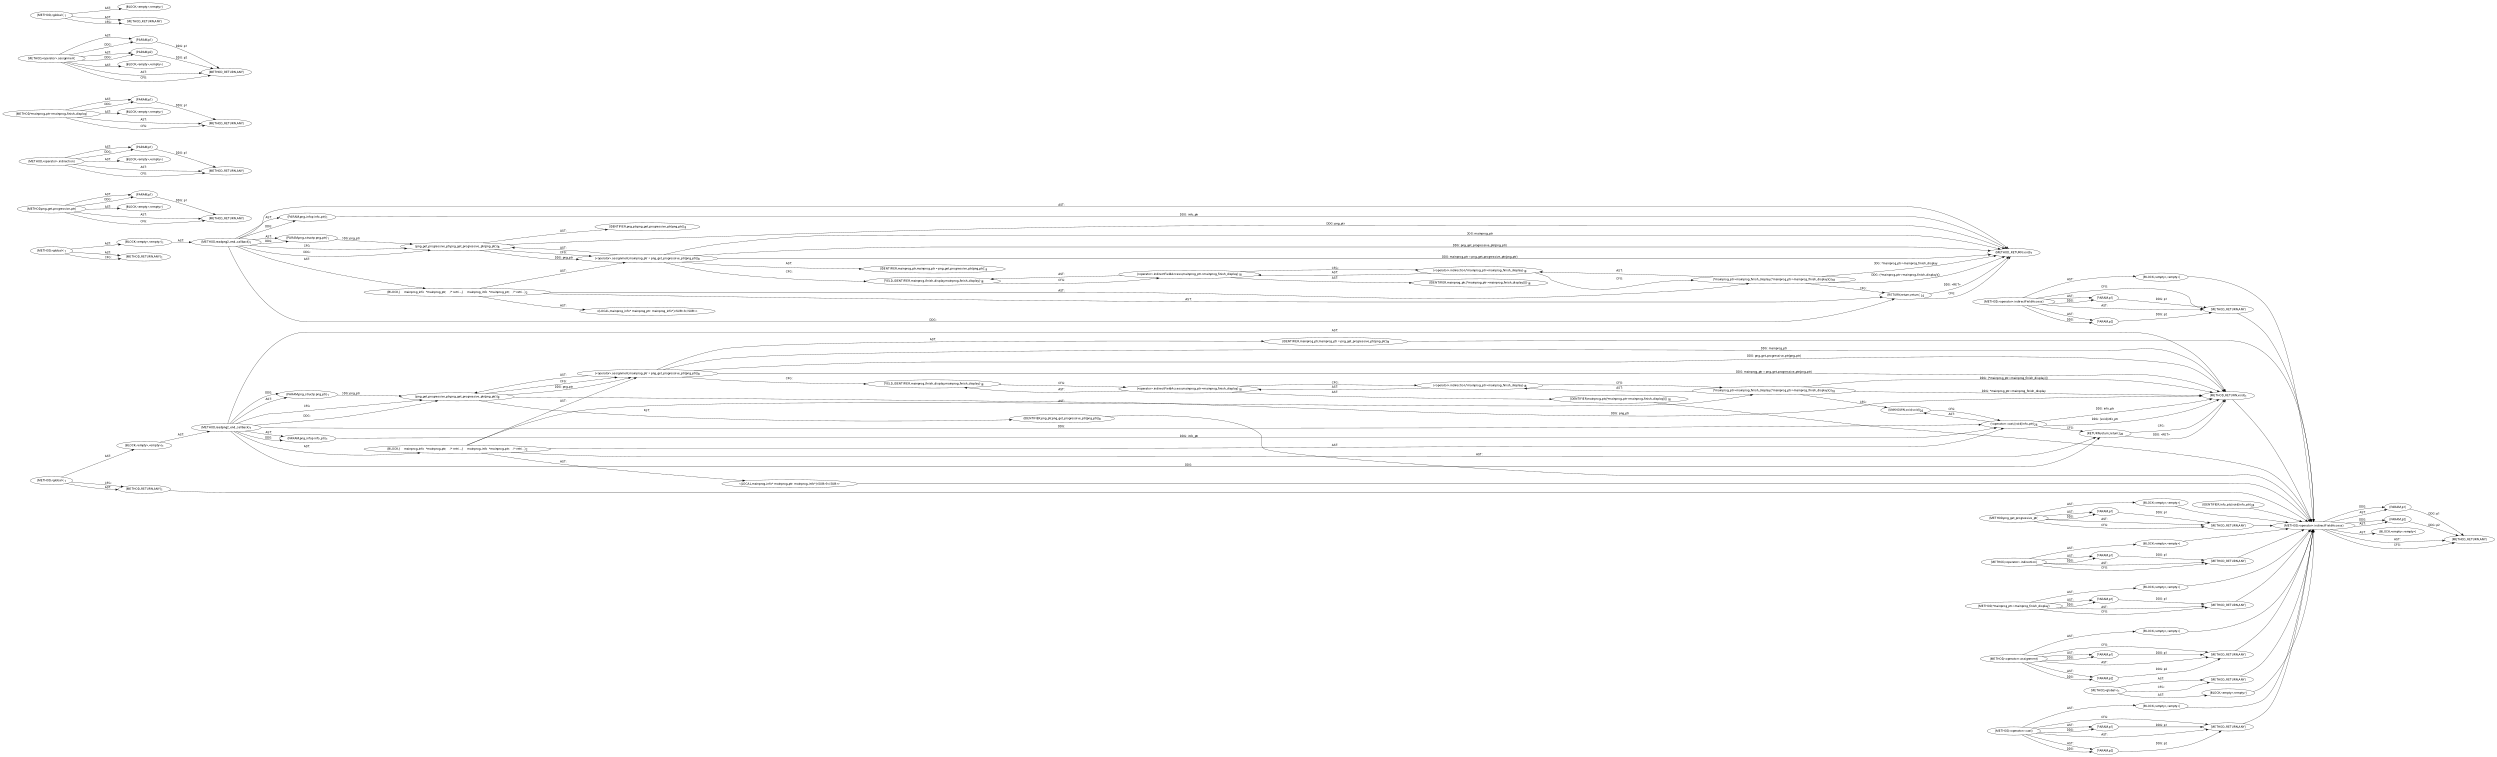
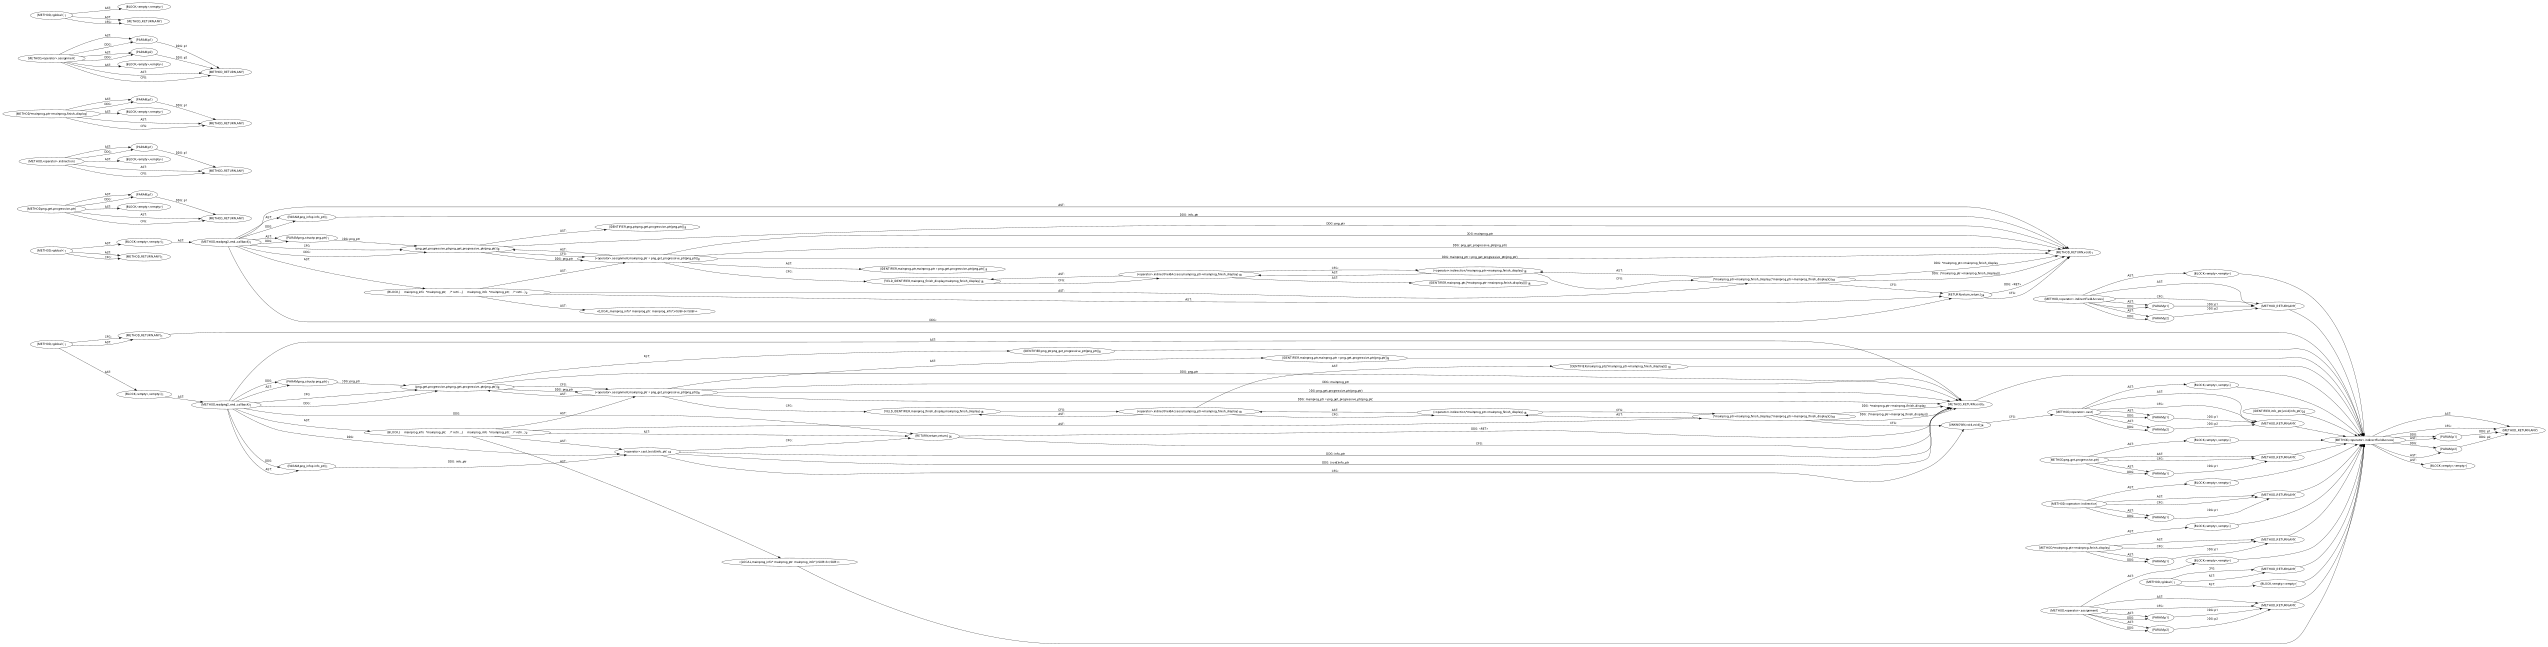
(1964, 413) -> (2019, 419)
(1952, 414) -> (1336, 471)
